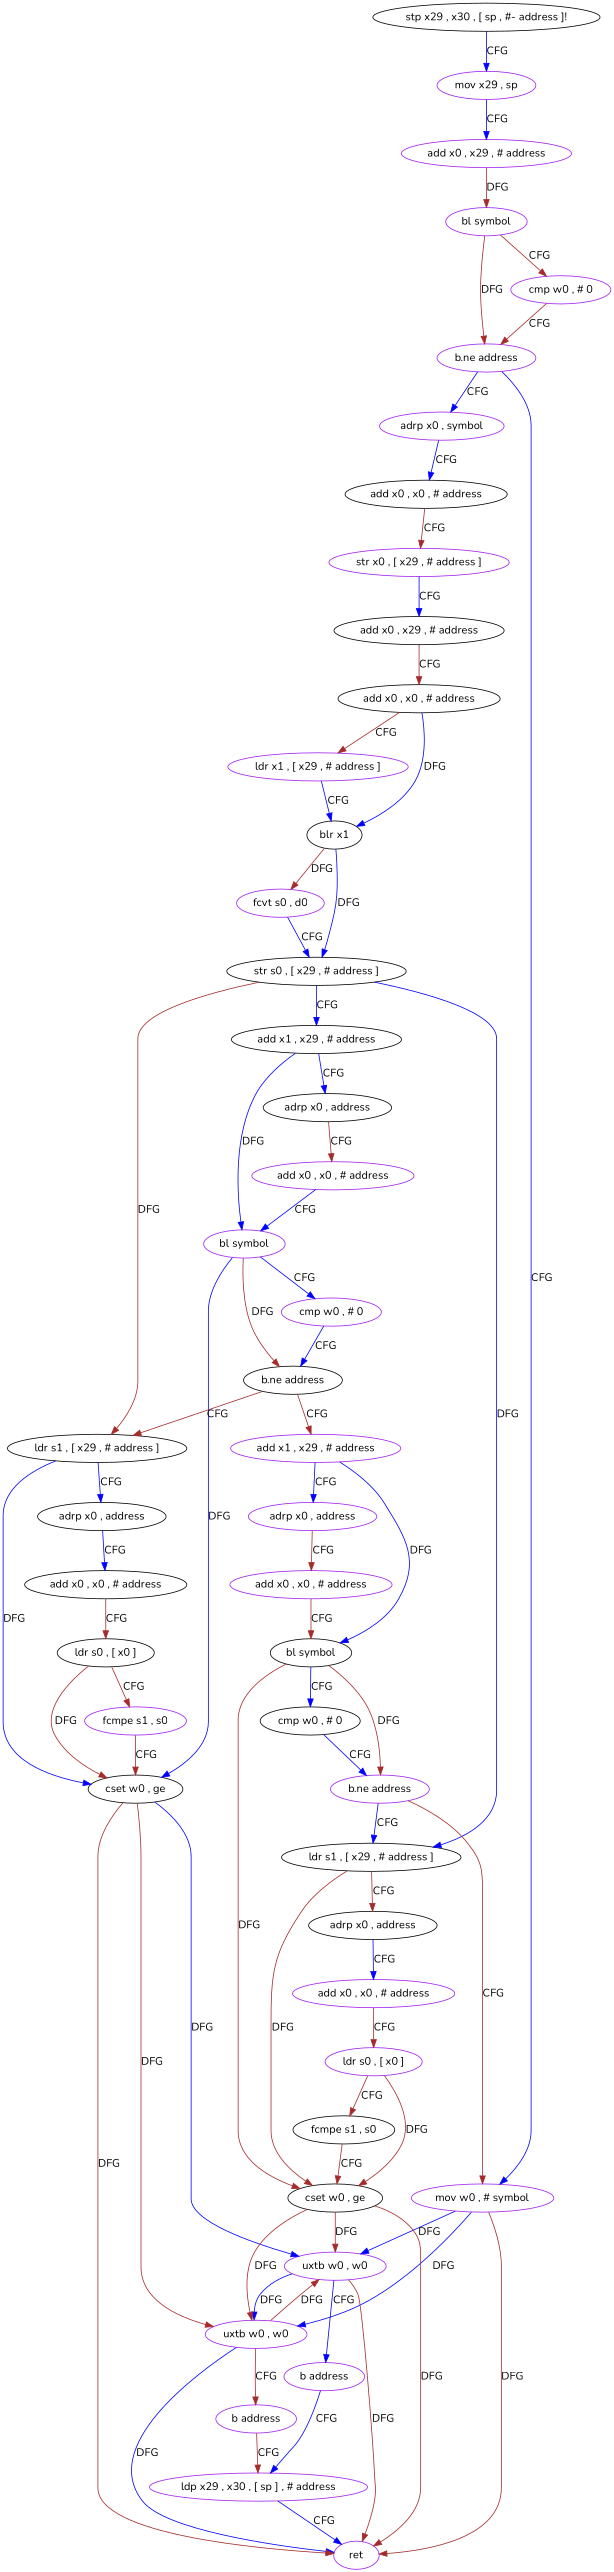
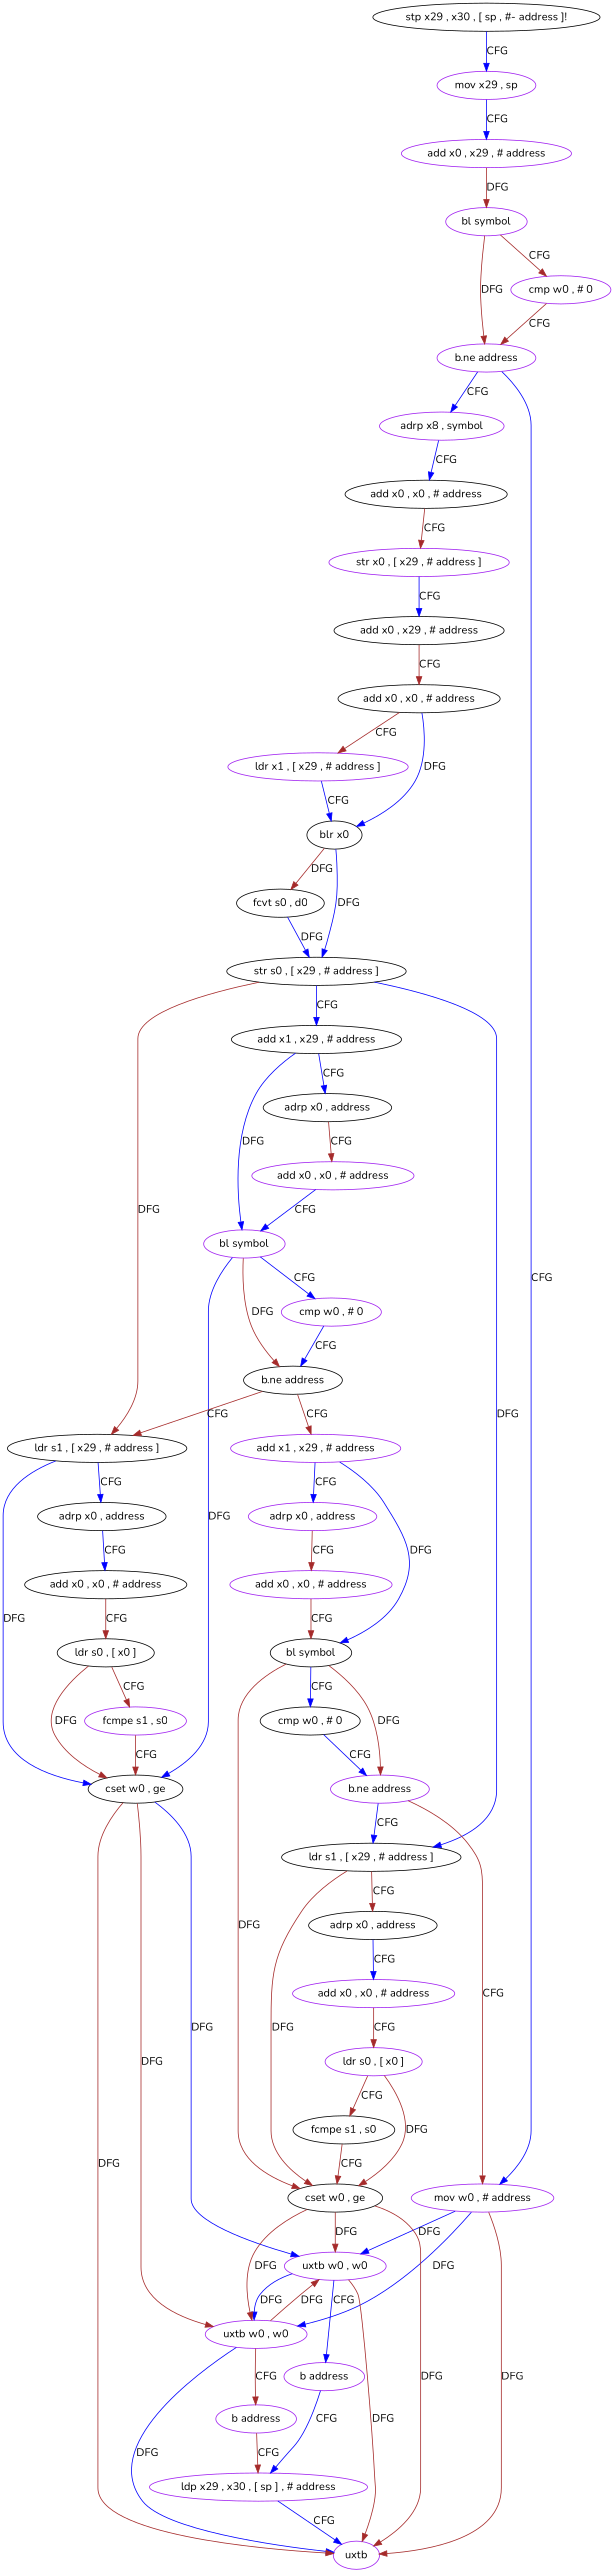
(442, 426) -> (442, 426)
(334, 835) -> (334, 835)
(280, 903) -> (280, 903)
(312, 937) -> (312, 937)
(483, 2198) -> (483, 2198)
(356, 2555) -> (356, 2555)
